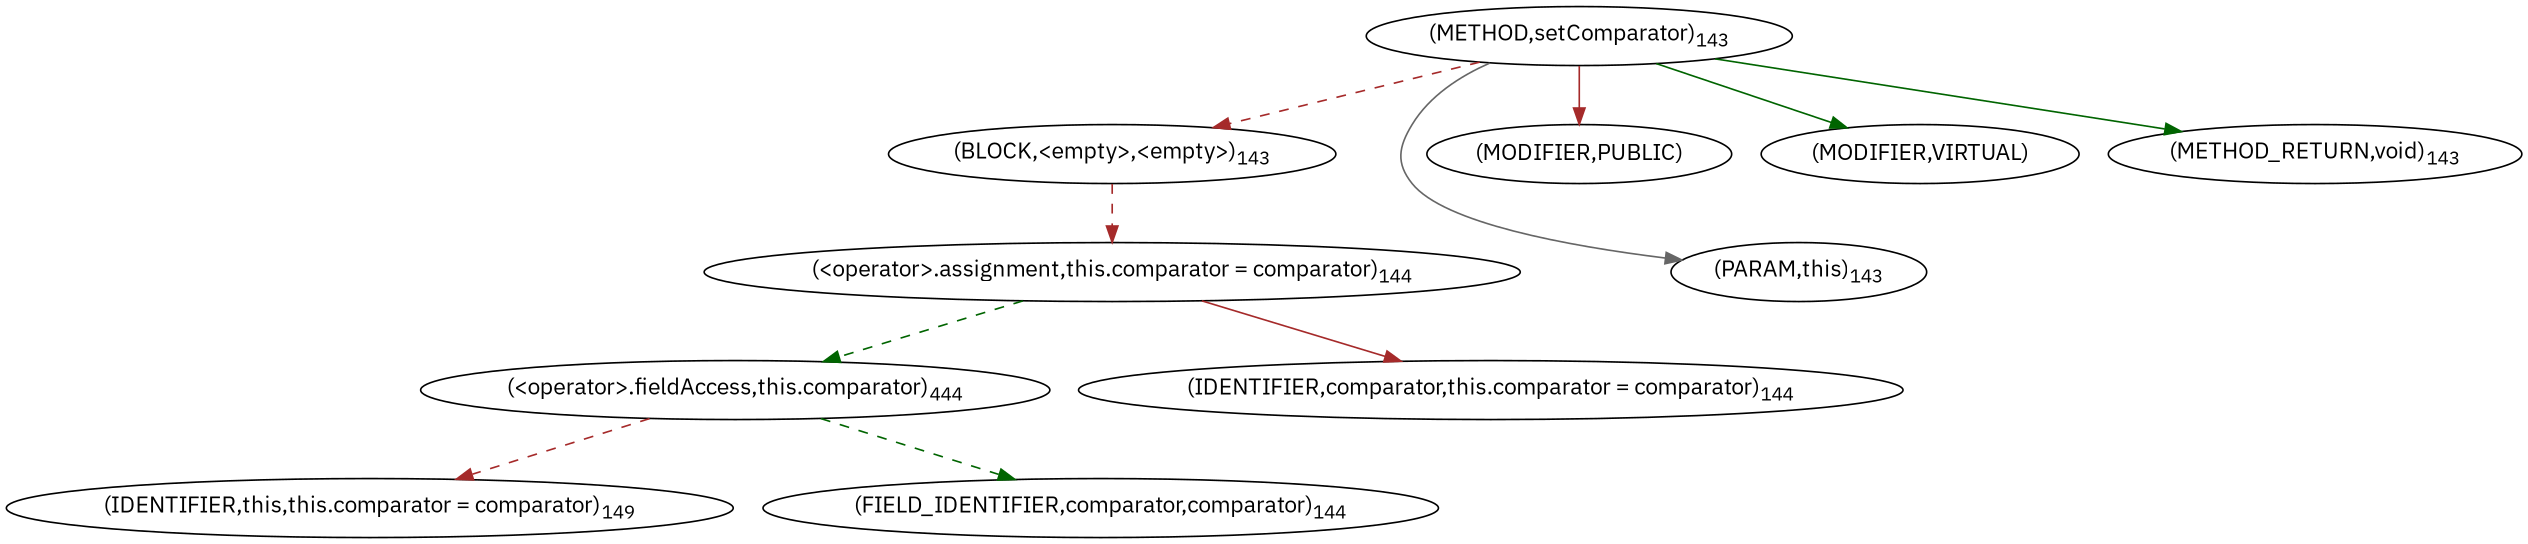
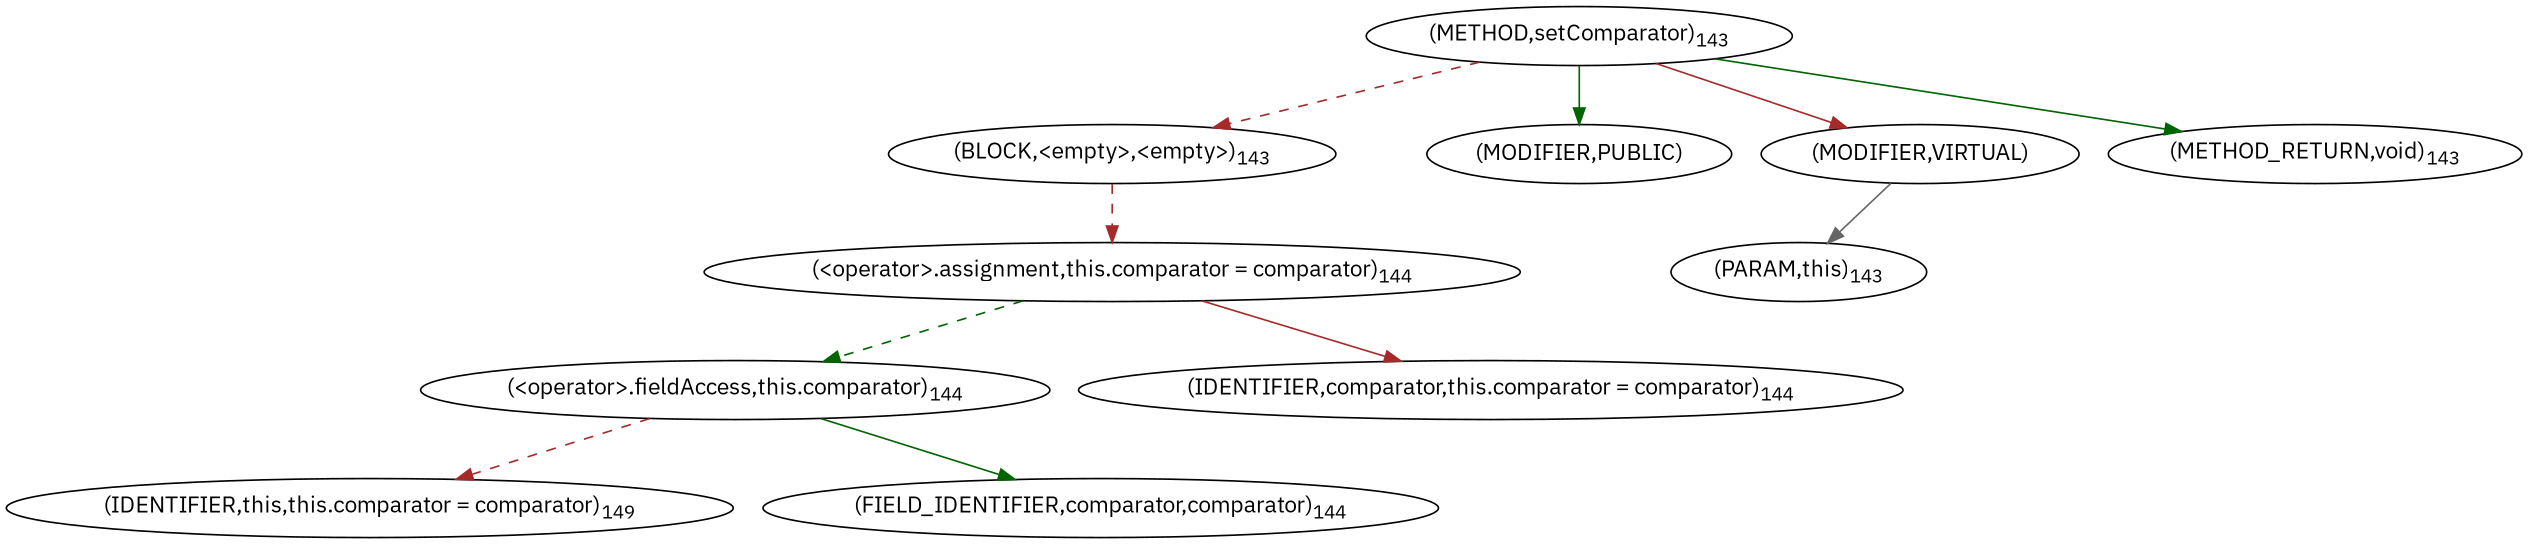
(1579, 87) -> (1579, 87)
(1744, 93) -> (1744, 93)
(1455, 212) -> (1865, 208)
(947, 388) -> (947, 388)
(910, 446) -> (910, 446)
